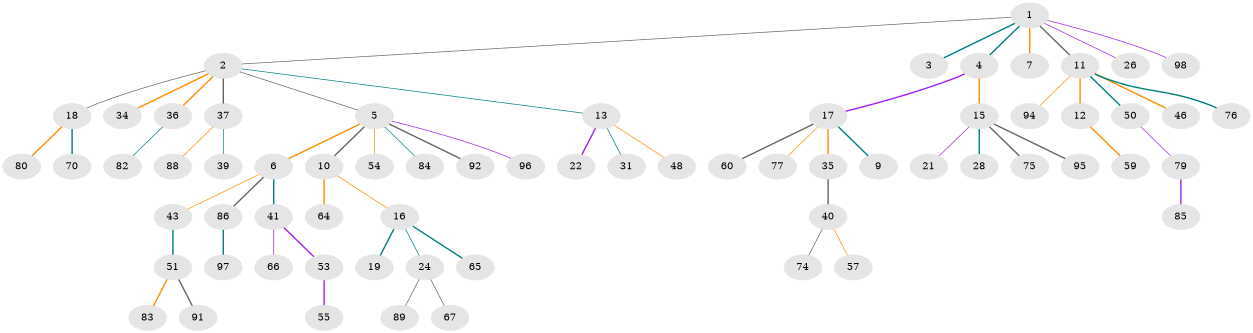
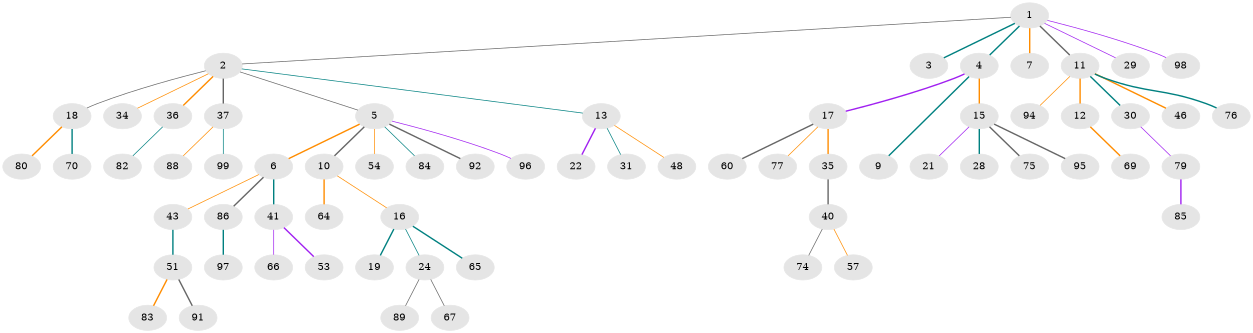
(1130, 66) -> (1130, 66)
(173, 91) -> (173, 91)
(1130, 116) -> (1130, 116)
(853, 141) -> (929, 116)
(223, 167) -> (223, 167)
(1130, 167) -> (1130, 167)
(324, 318) -> none
